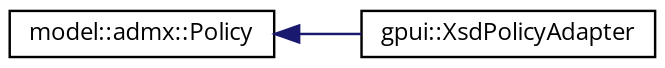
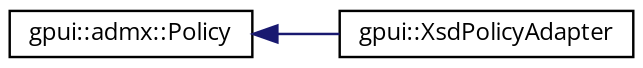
(142, 34) -> (131, 34)
